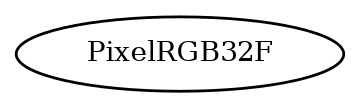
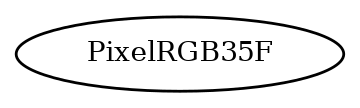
(180, 54) -> (180, 54)
